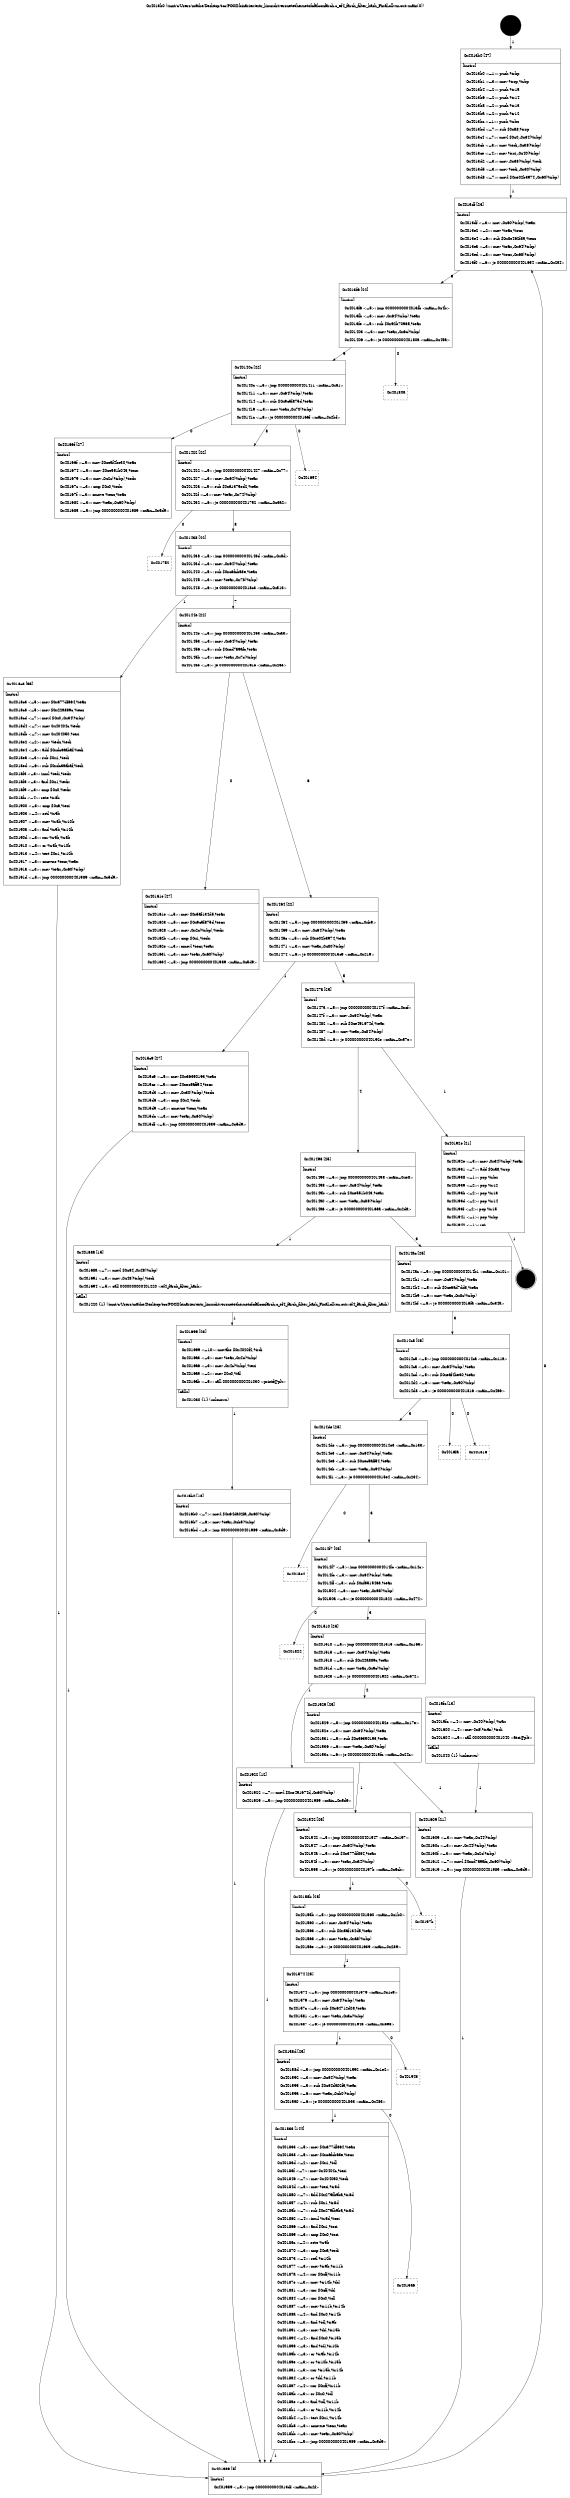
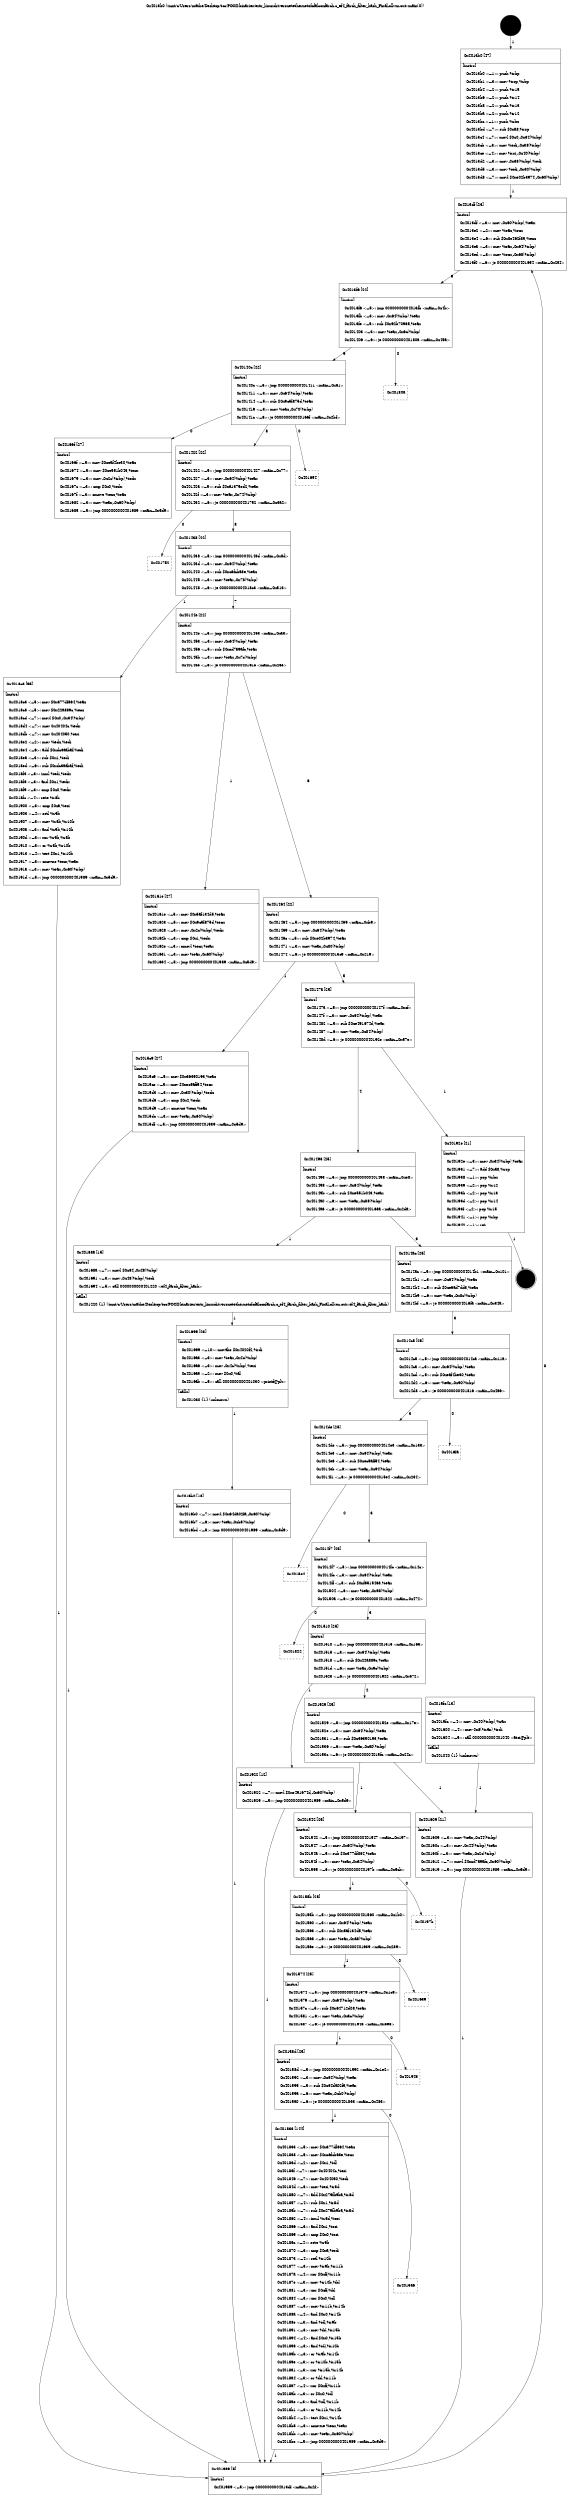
(230, 781) -> (230, 781)
(477, 1453) -> none
none -> (416, 2000)
